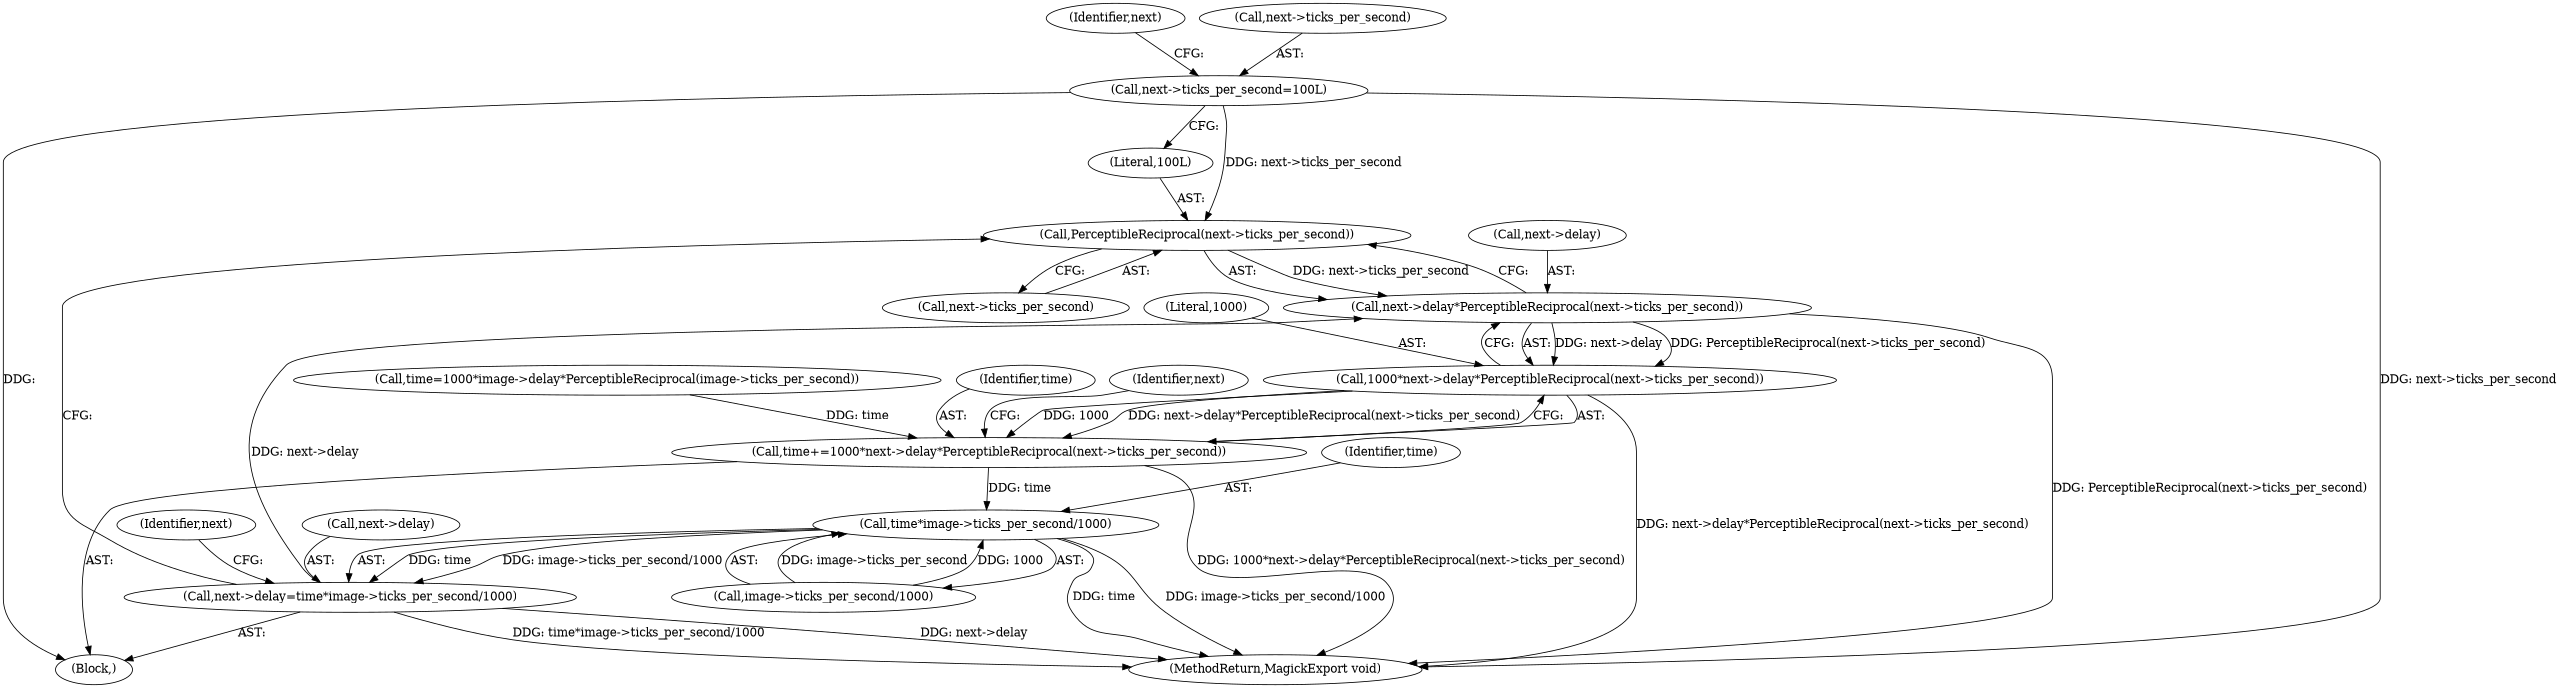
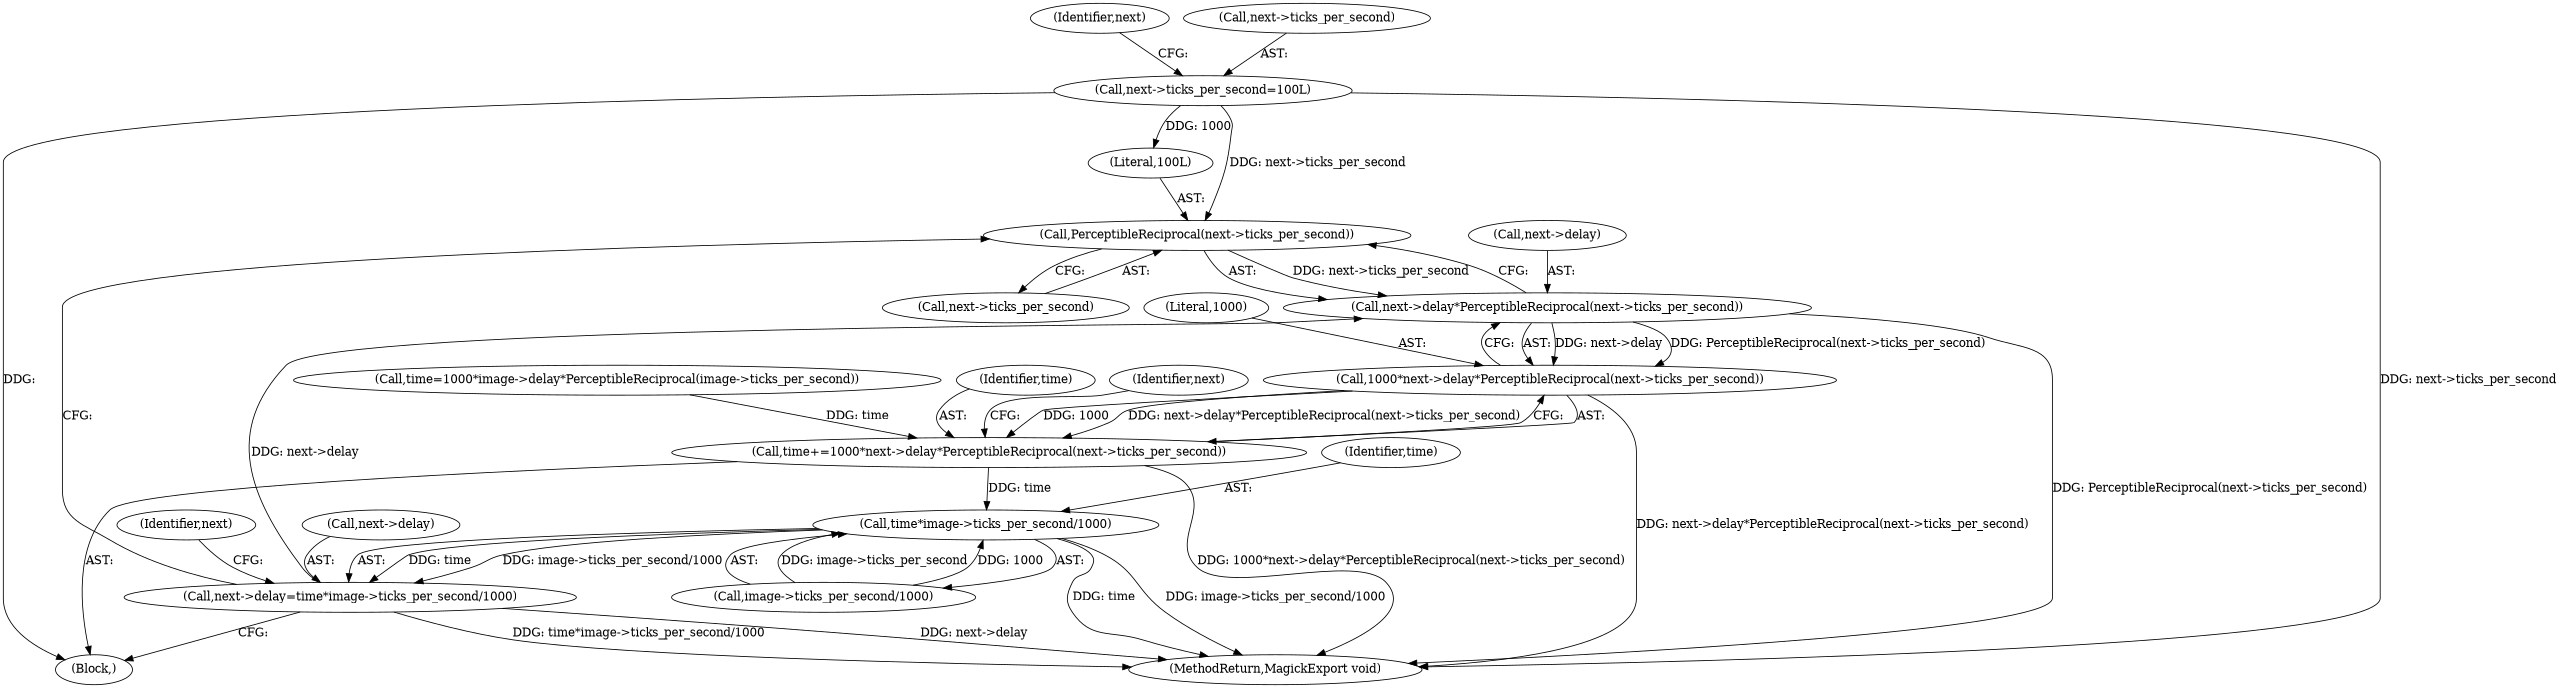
(1206, 127) -> (1198, 127)
(254, 634) -> (255, 634)
